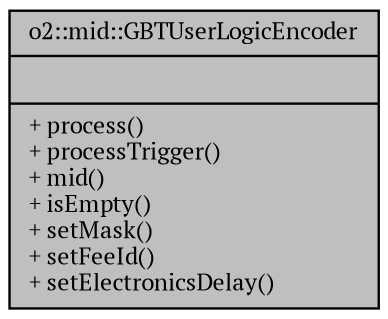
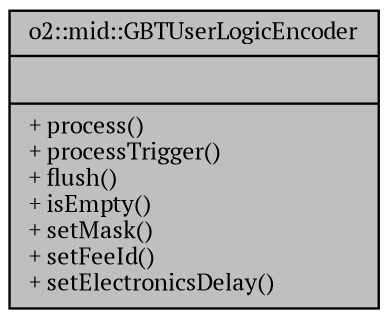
(68, 179) -> (74, 179)
